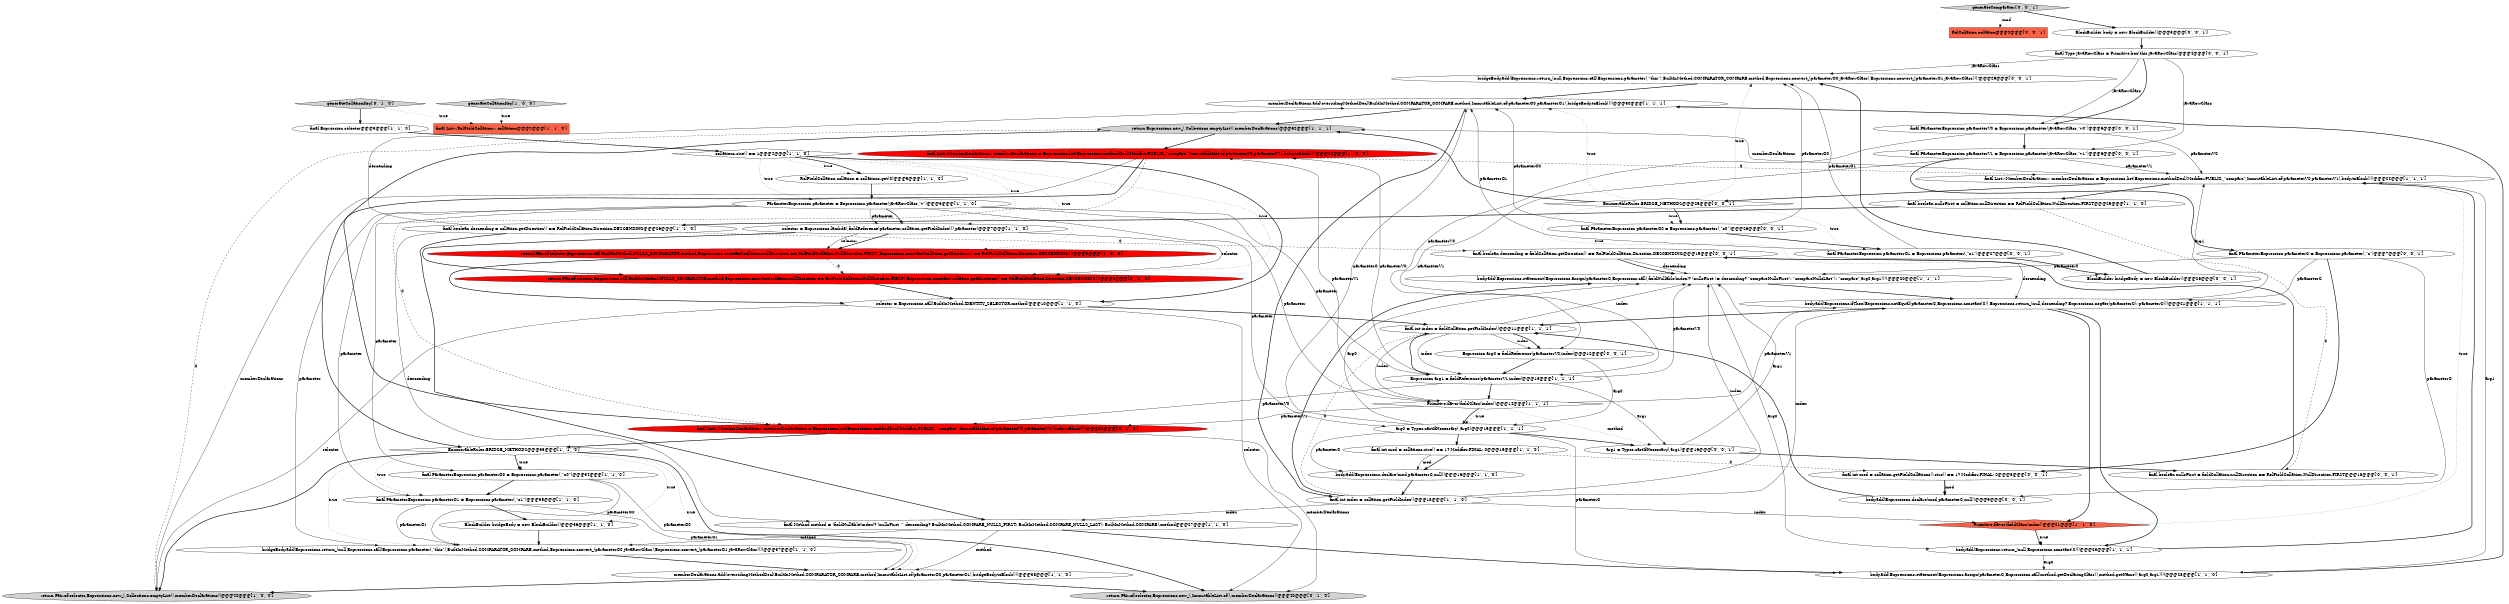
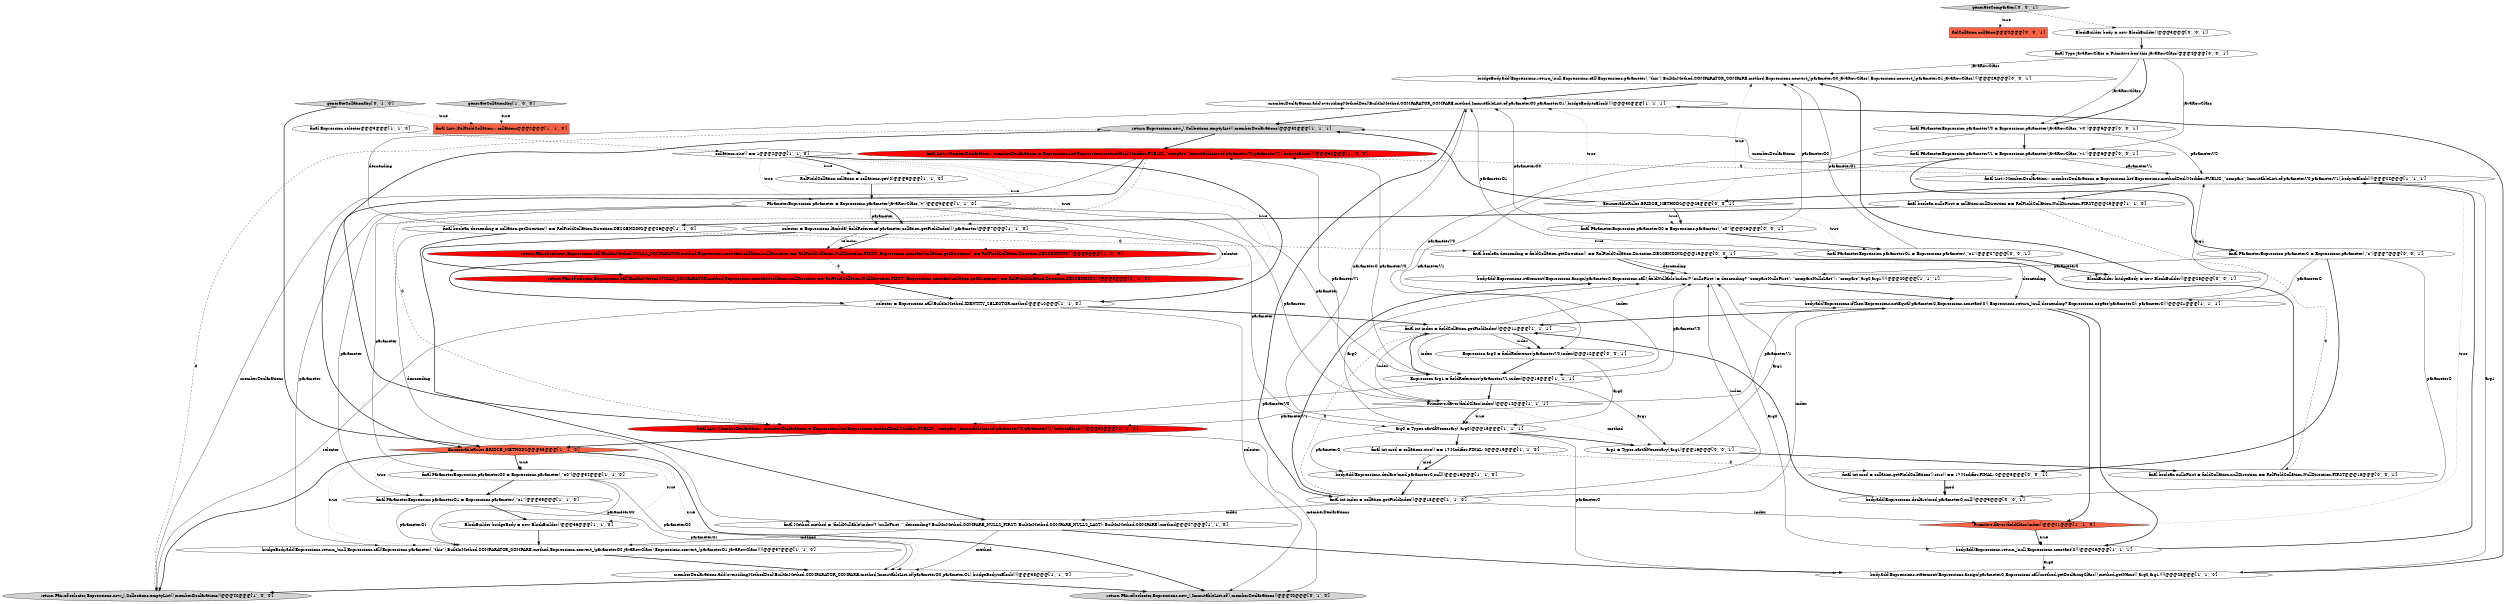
(2068, 19) -> (2068, 19)
(2007, 20) -> (2007, 20)
(360, 115) -> (284, 333)
(570, 142) -> (570, 142)
(514, 450) -> (514, 450)
